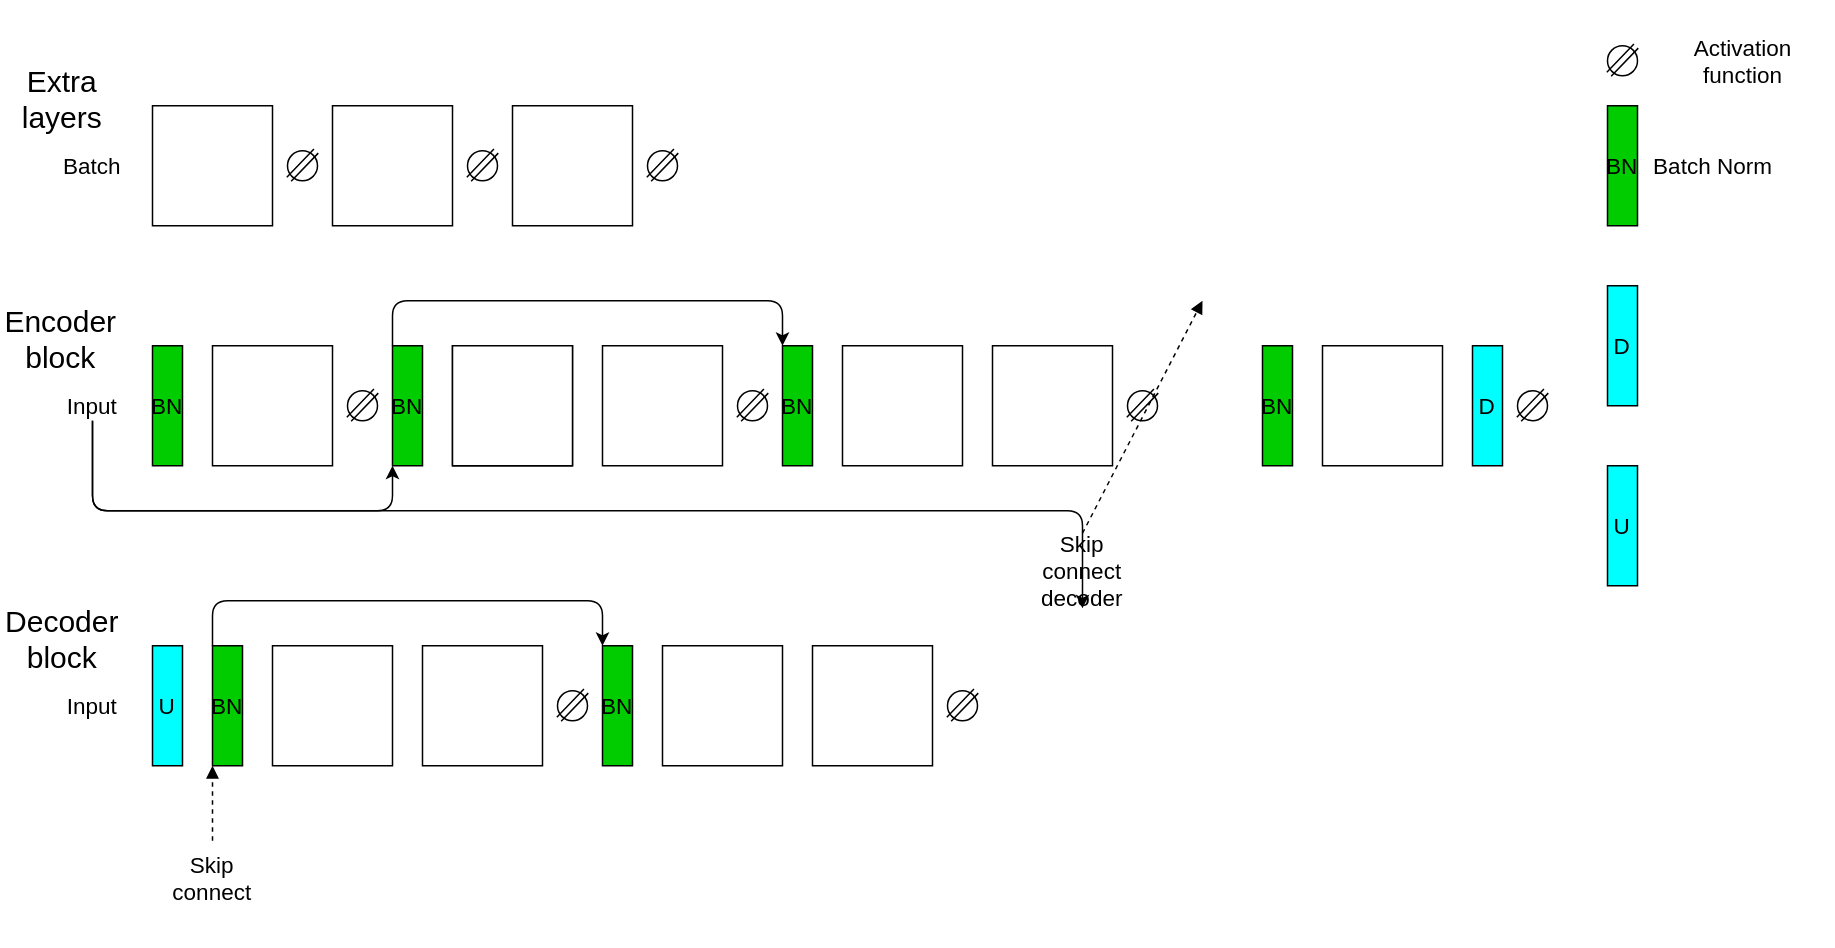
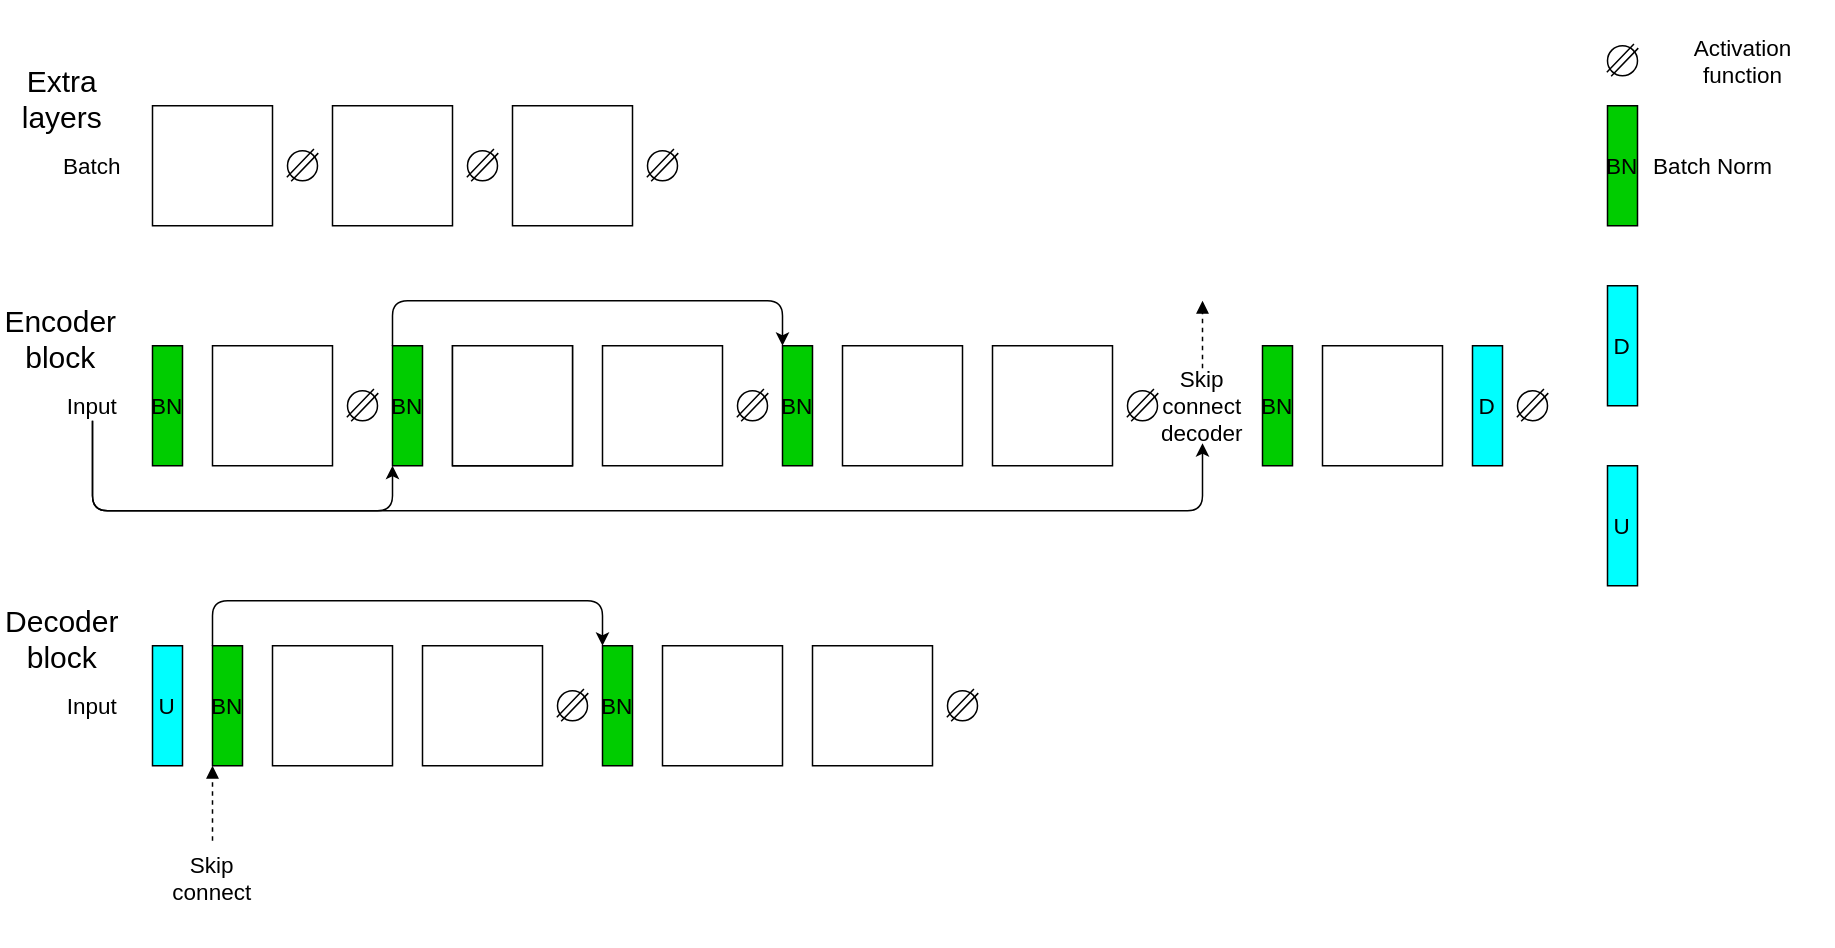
(1082, 571) -> (1202, 406)
